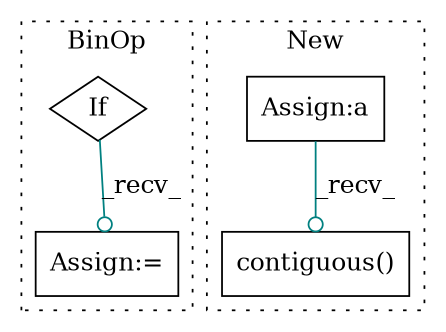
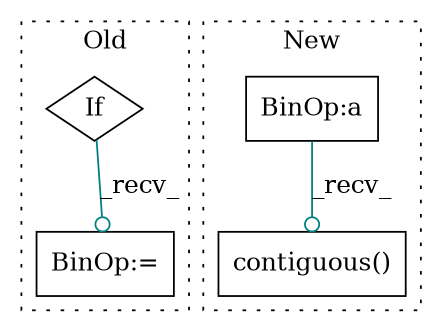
(107, 42) -> (105, 42)
(316, 109) -> (312, 109)
(107, 264) -> (105, 264)
